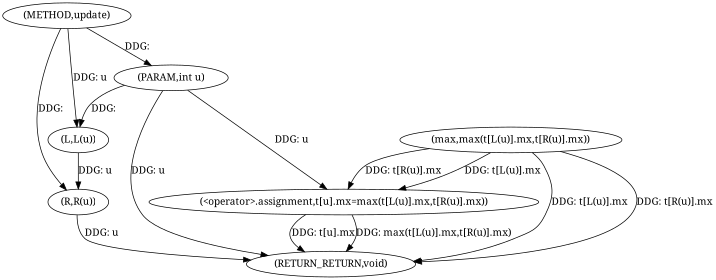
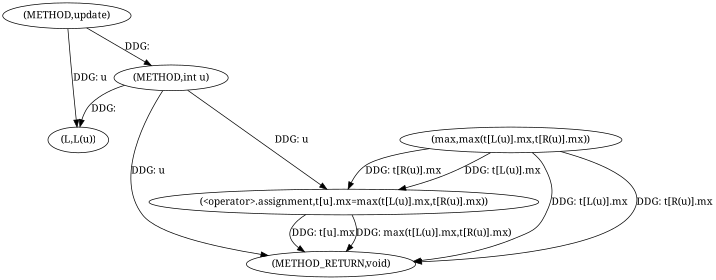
(171, 78) -> (171, 78)
(78, 202) -> none
(331, 264) -> (331, 264)
